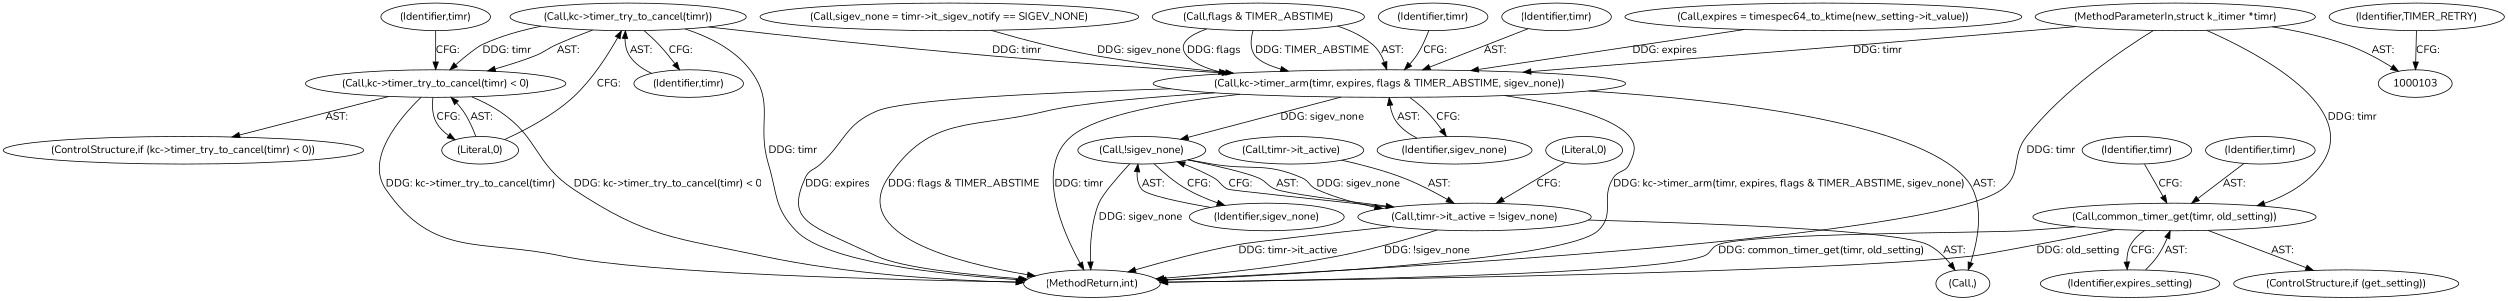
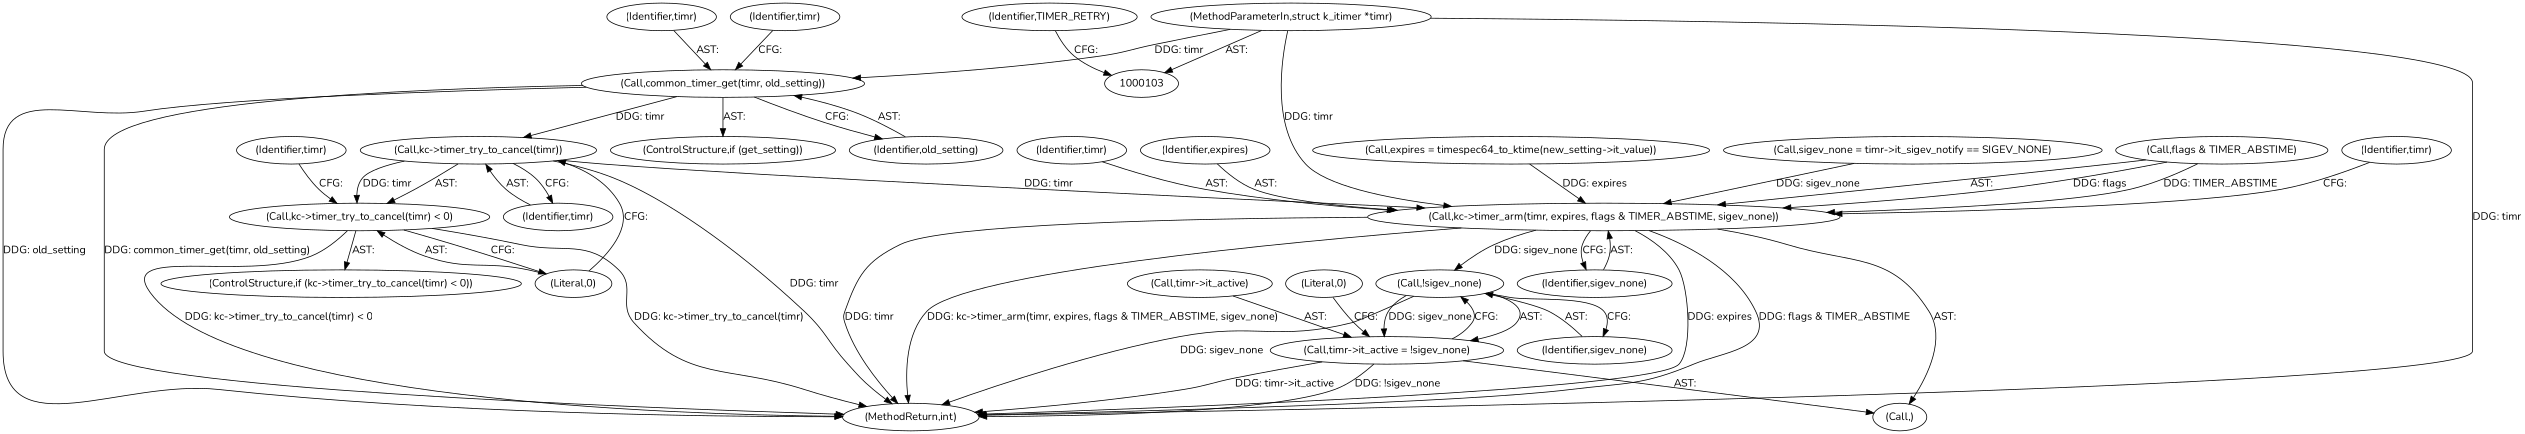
none -> (604, 116)
none -> (1205, 150)
(2130, 284) -> (926, 150)
